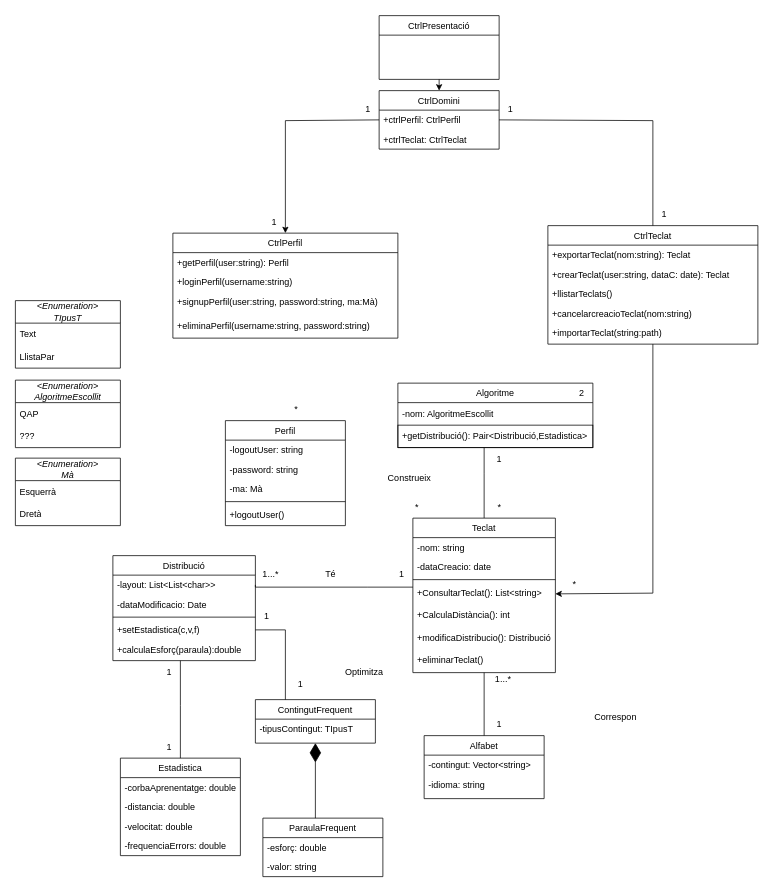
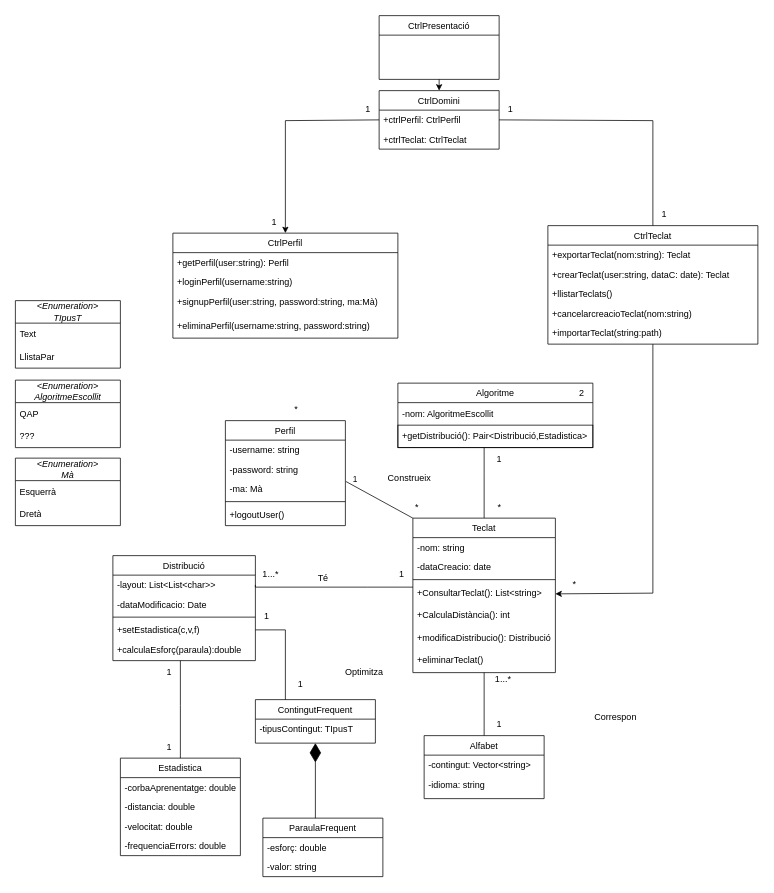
(273, 450) -> (269, 450)
none -> (379, 500)
(330, 574) -> (323, 578)
